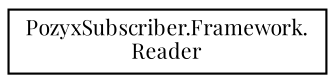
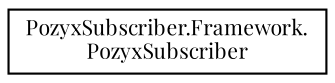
(167, 42) -> (167, 42)
